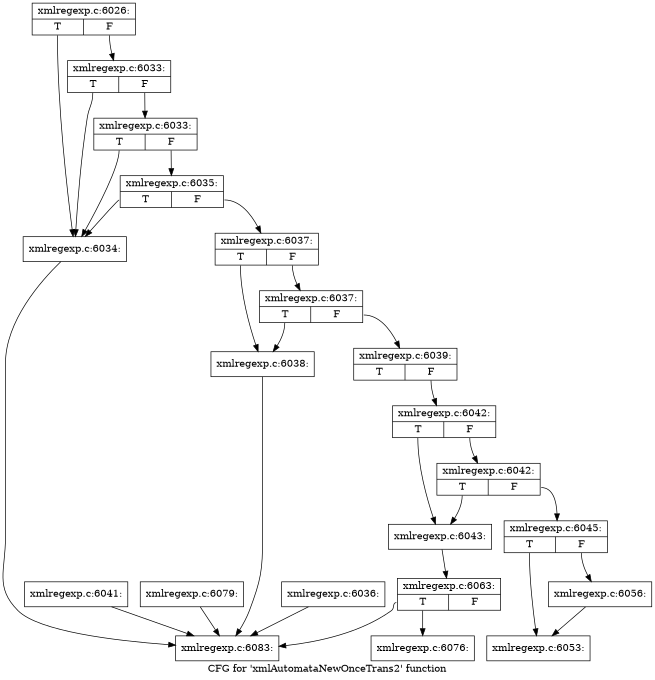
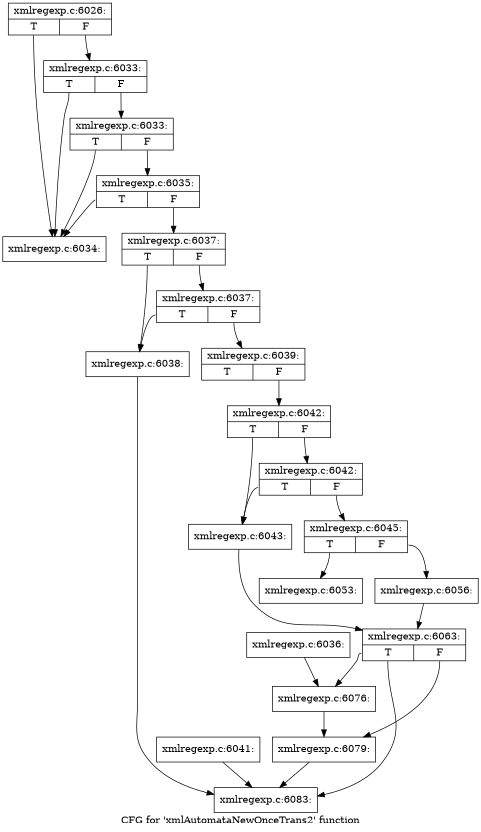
(5, 508) -> none
(571, 619) -> (421, 613)
(283, 620) -> (310, 669)
none -> (416, 707)
none -> (324, 721)
